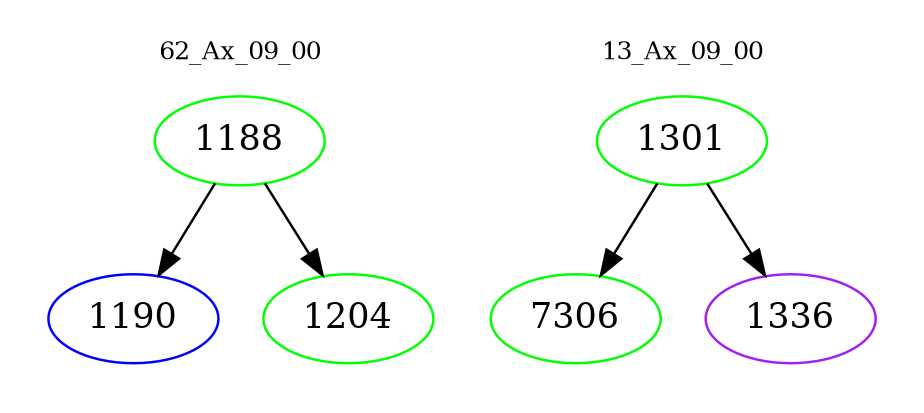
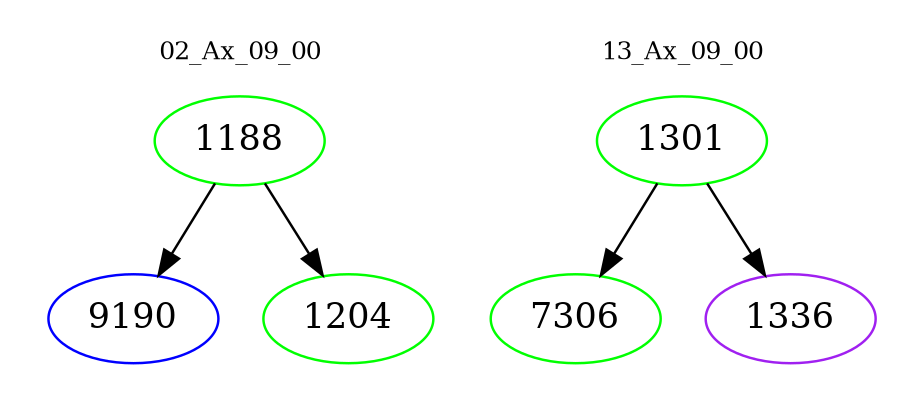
(241, 53) -> (241, 53)
(133, 319) -> (133, 319)
